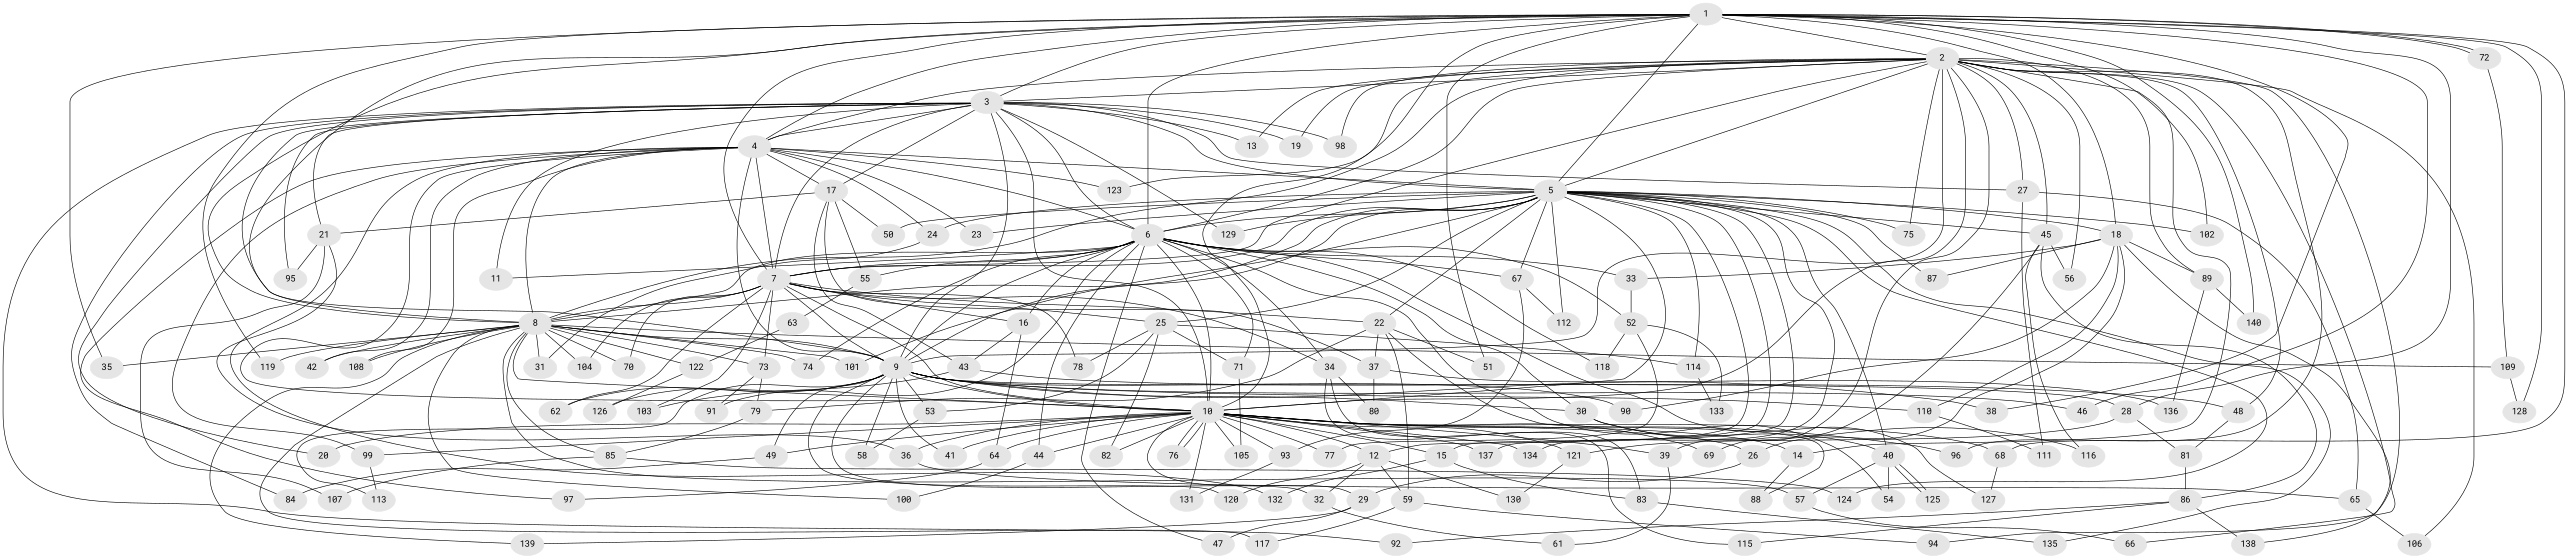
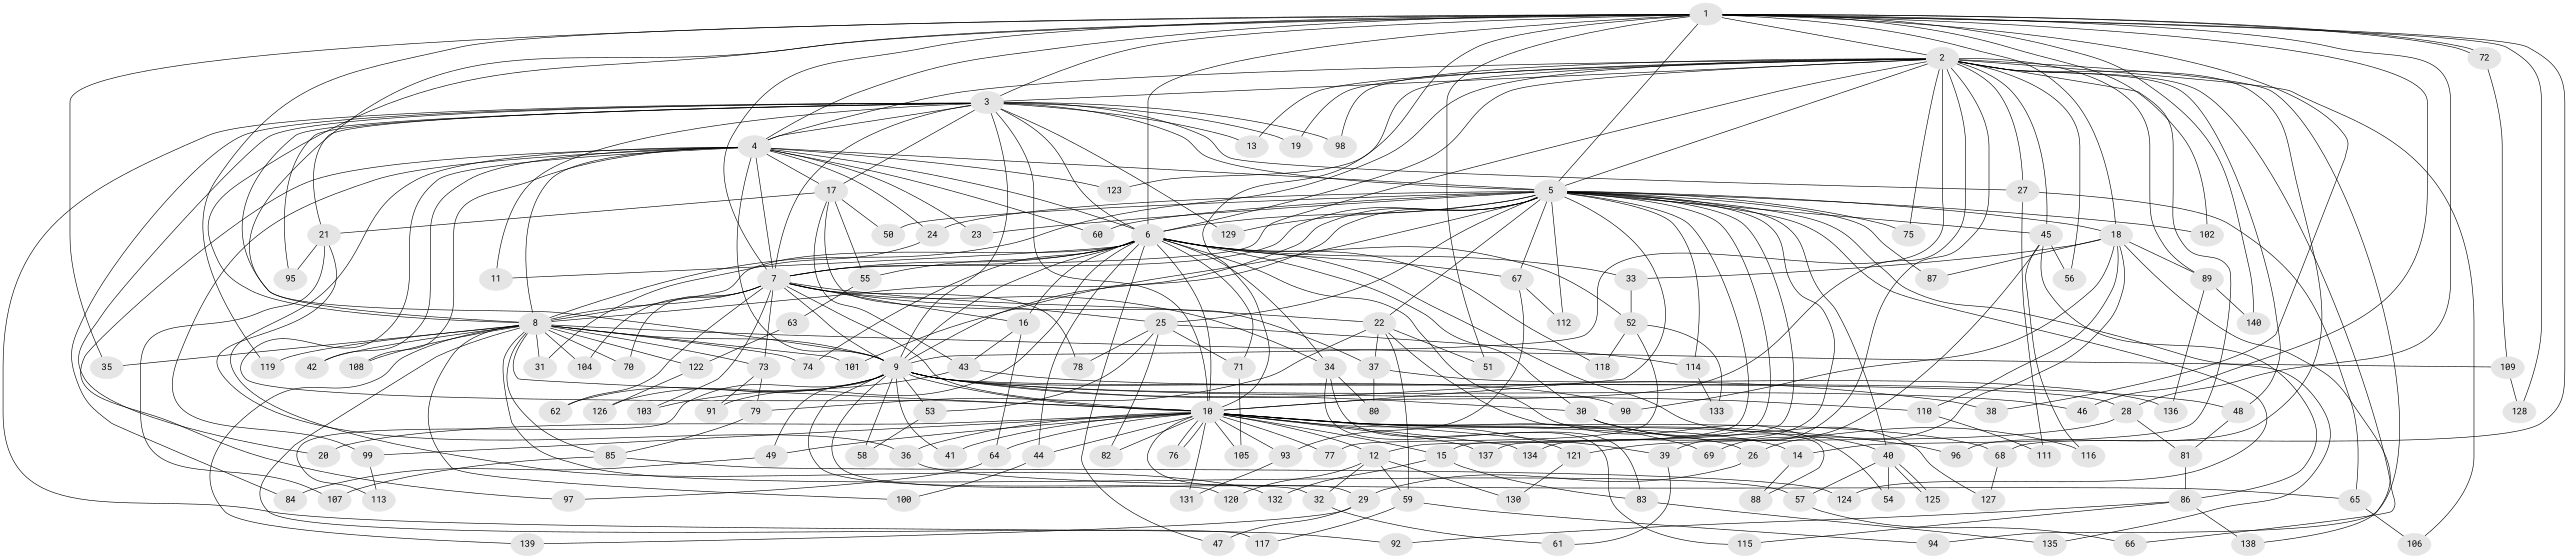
none -> (1098, 235)
